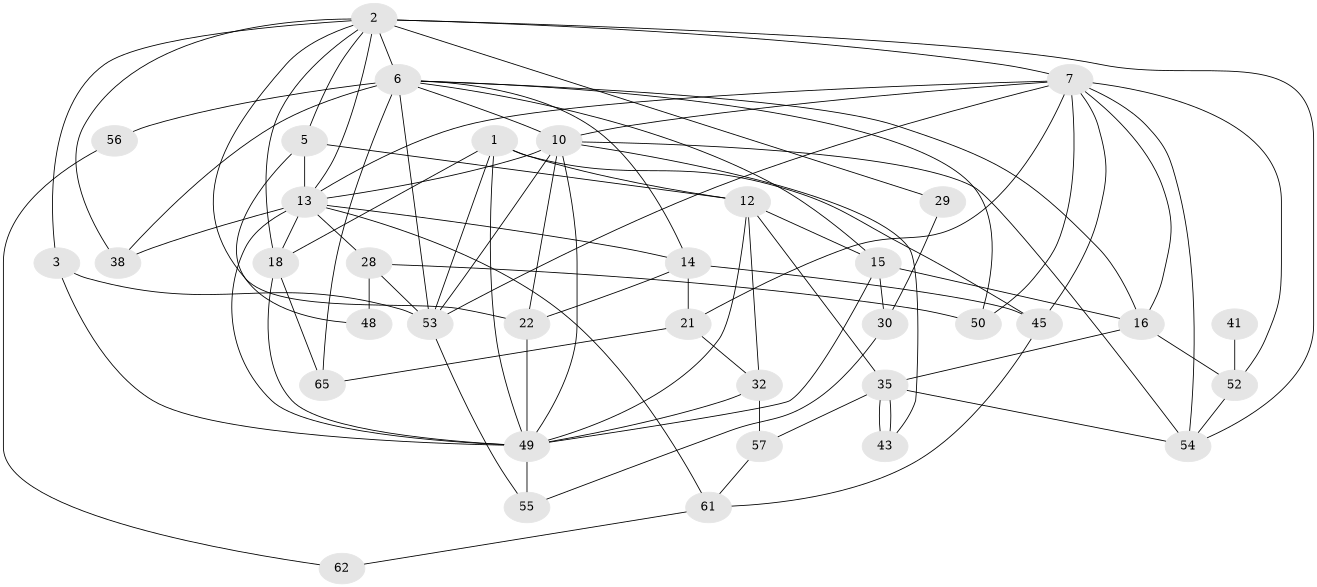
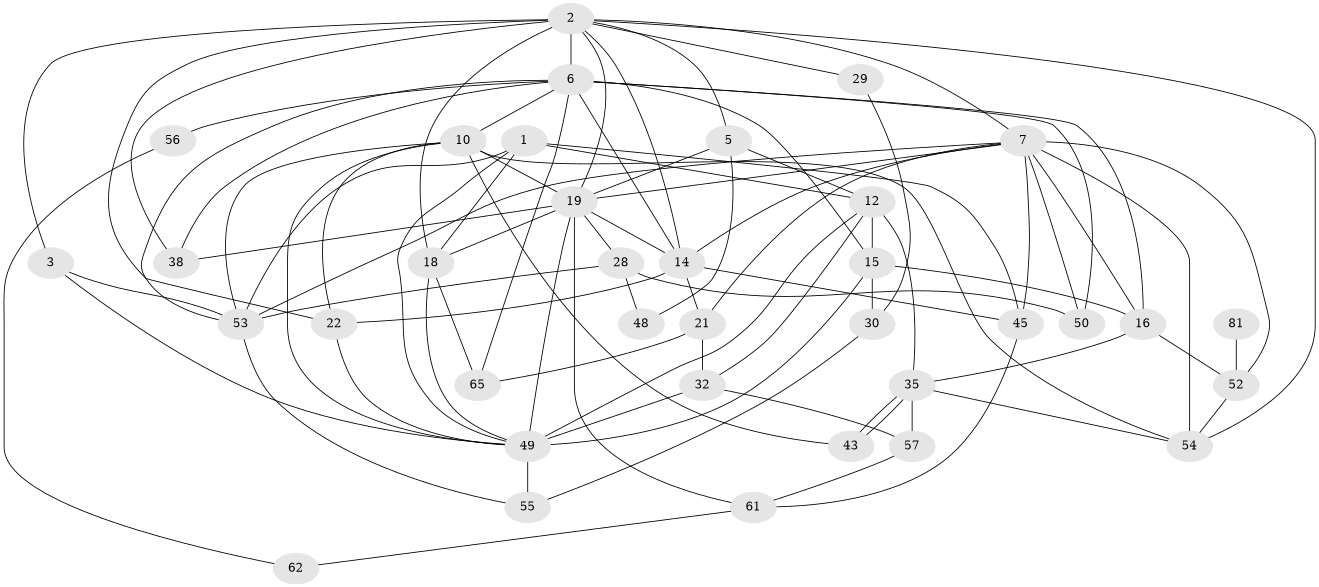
(813, 102) -> (796, 194)
none -> (647, 132)
(305, 202) -> (574, 202)
(1235, 324) -> (1236, 324)
